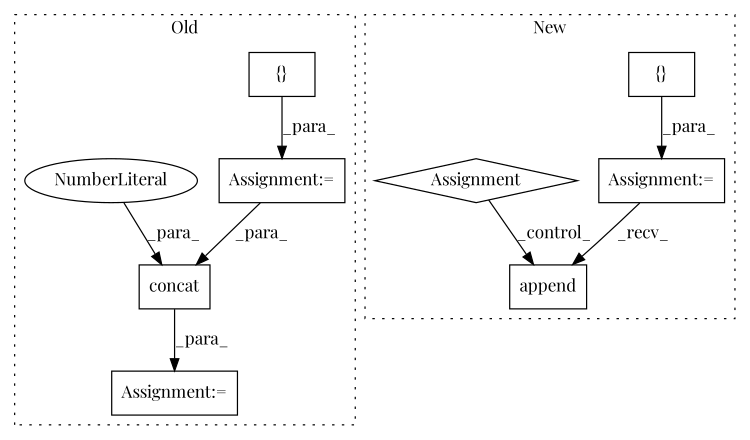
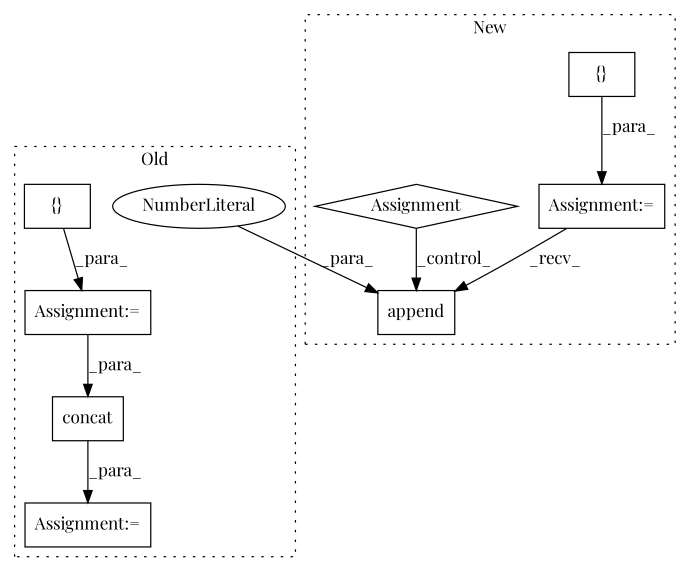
(140, 228) -> (315, 263)
